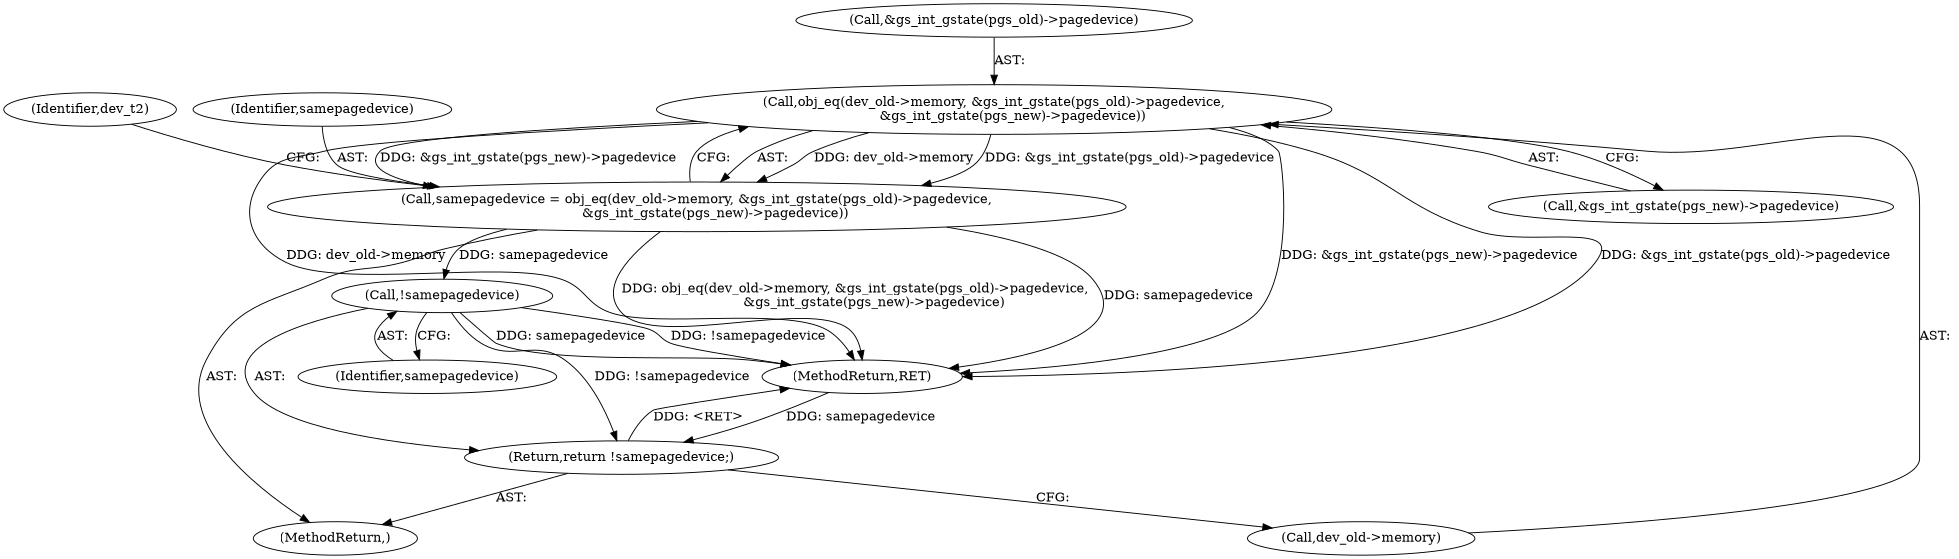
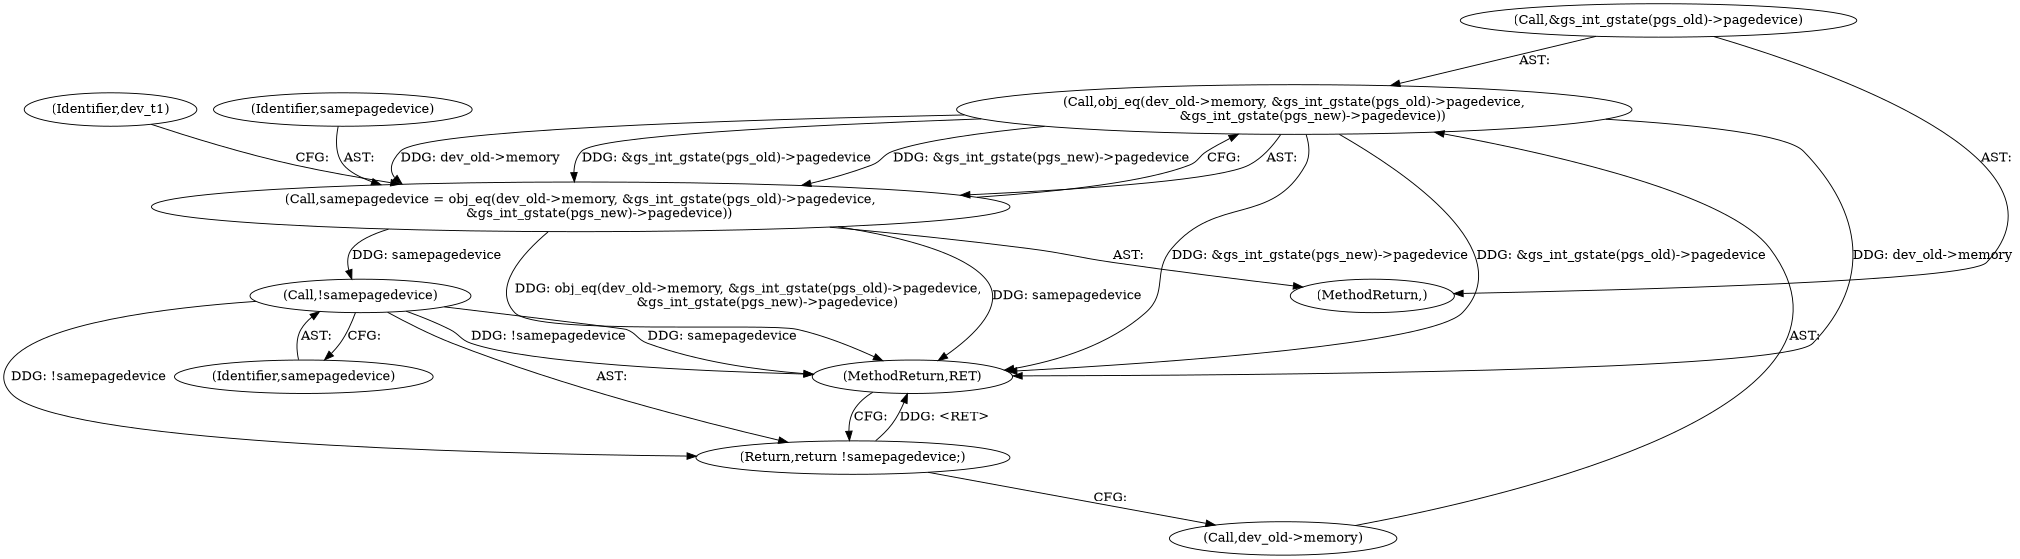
(90, 110) -> (111, 110)
(1691, 207) -> none
(861, 417) -> (873, 417)
(480, 498) -> (1930, 273)
